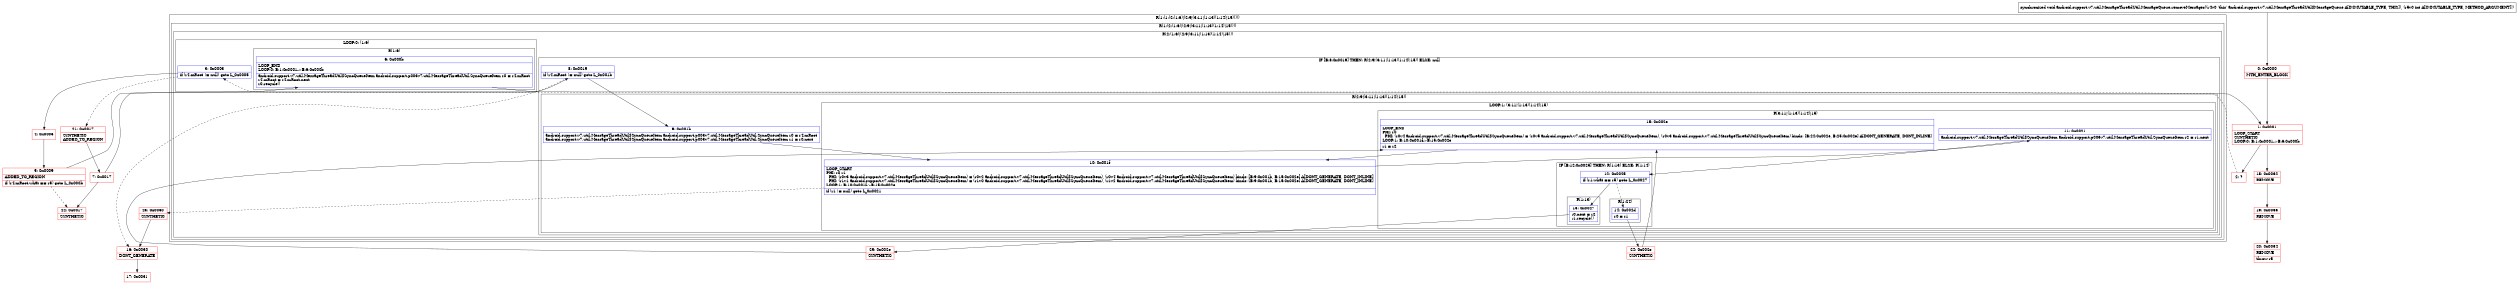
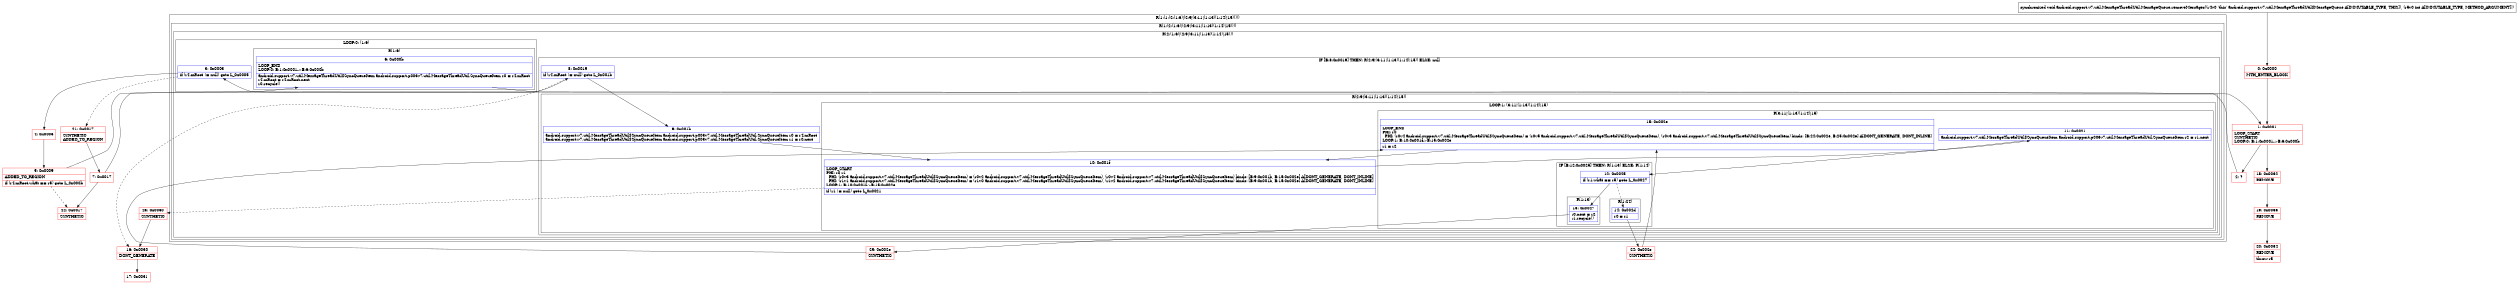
(1261, 92) -> (1261, 92)
